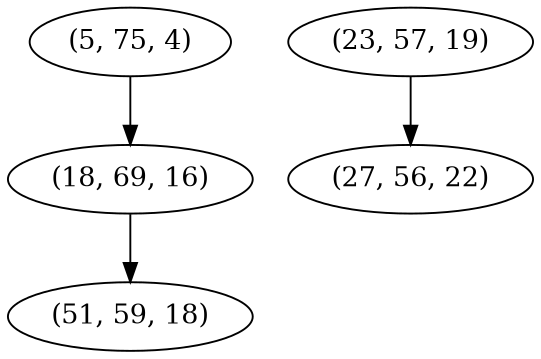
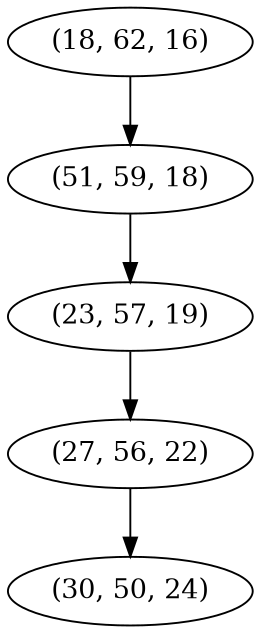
(130, 42) -> none
(130, 179) -> (130, 42)
none -> (130, 239)
none -> (130, 591)
